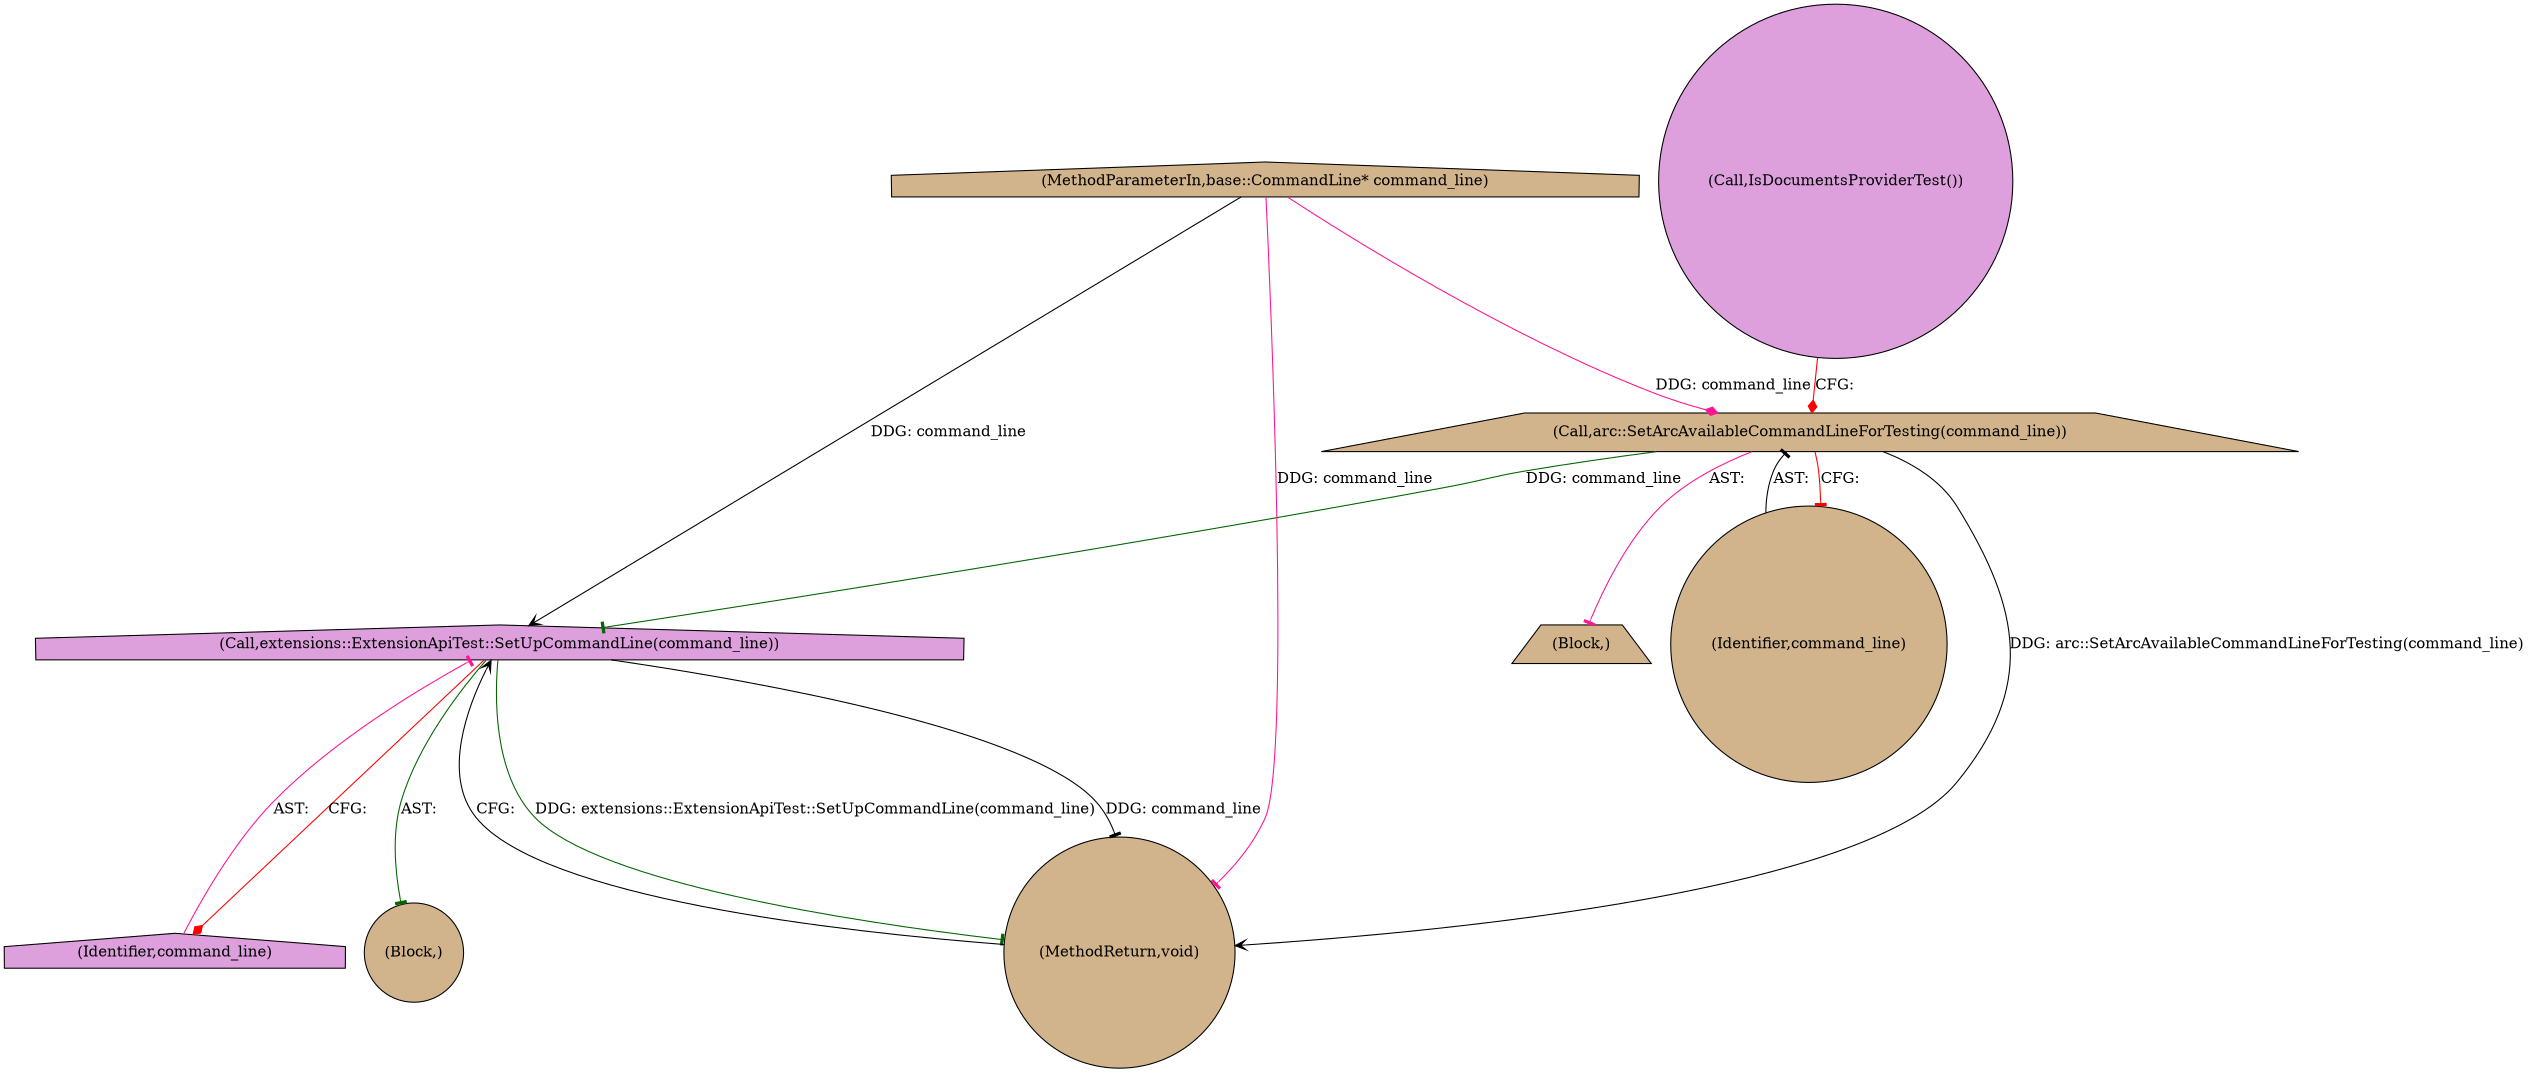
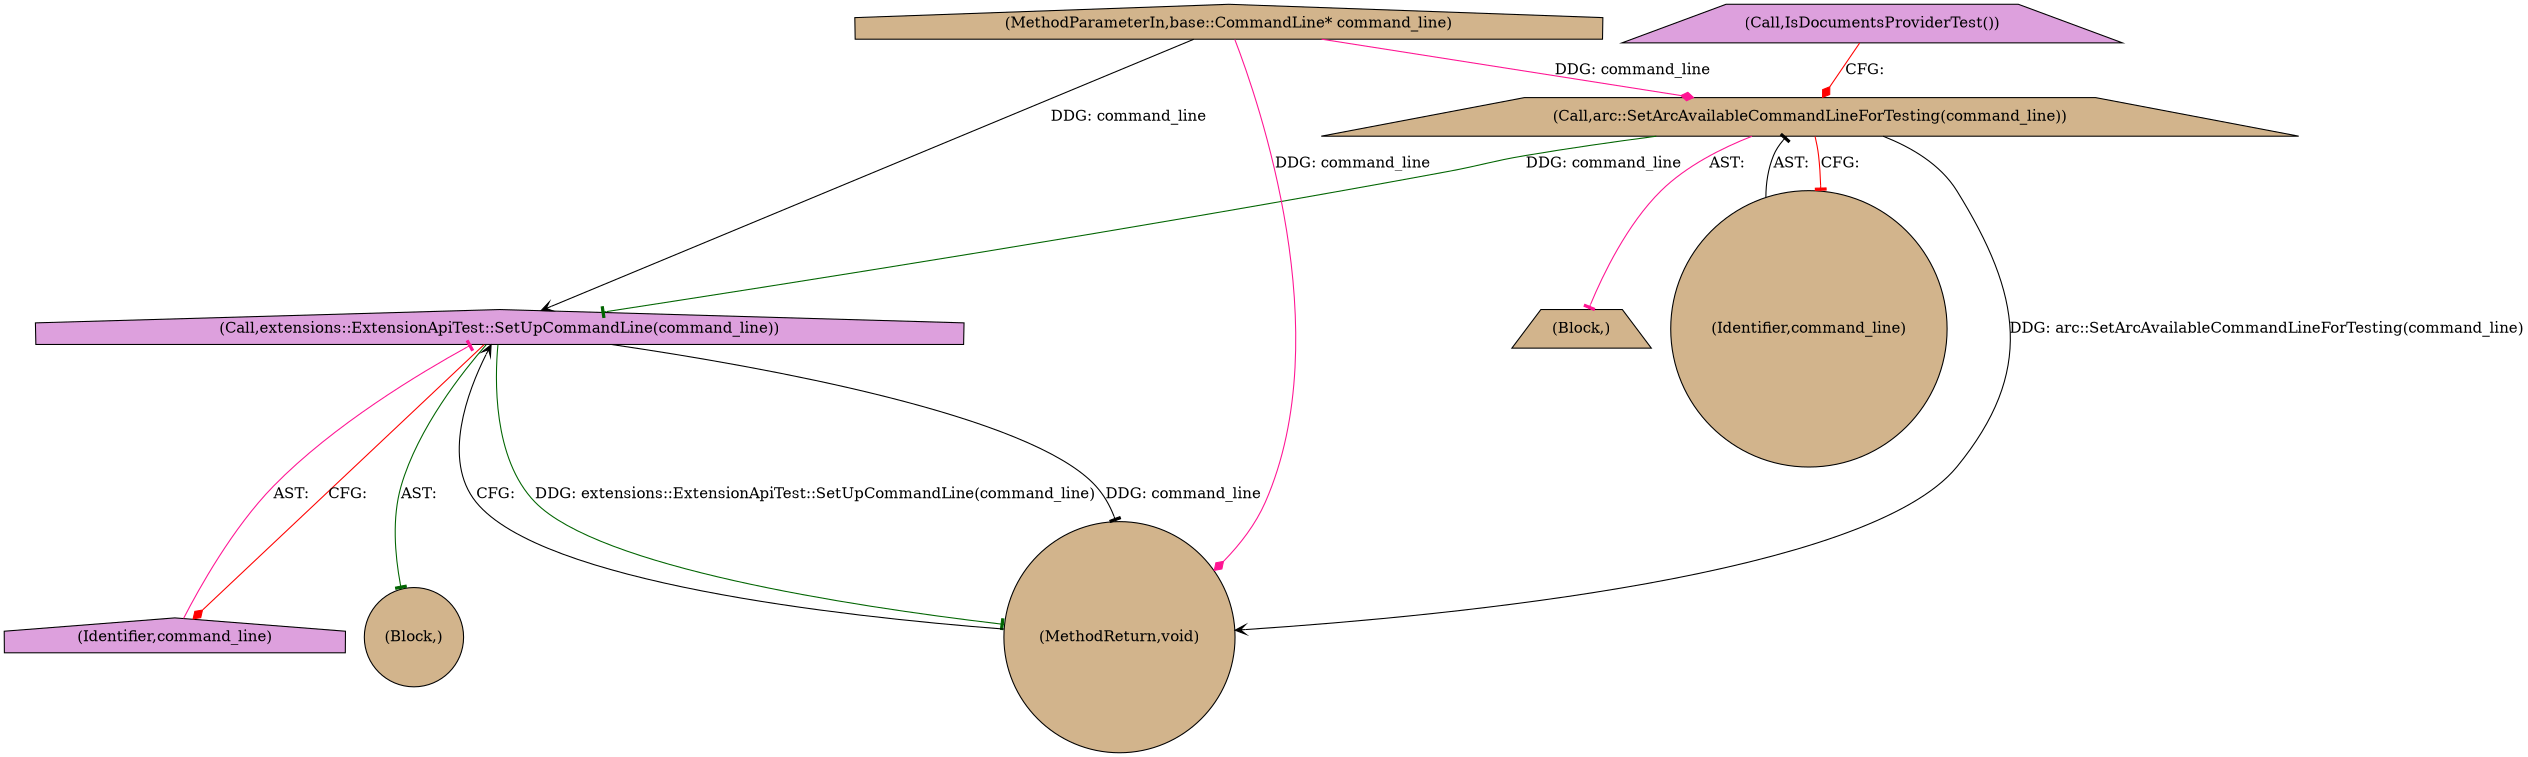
(1836, 181) -> (1872, 24)
(1277, 548) -> (1294, 305)
